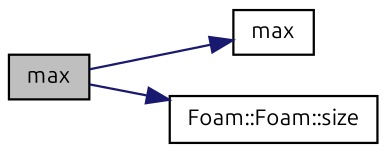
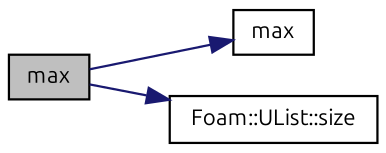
(274, 119) -> (274, 119)
